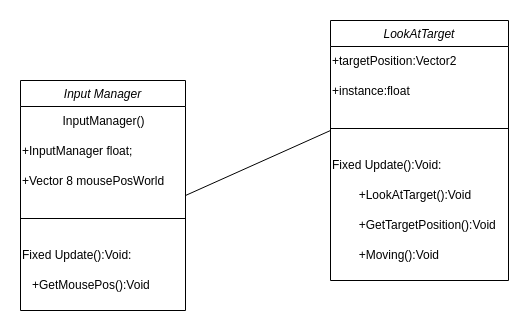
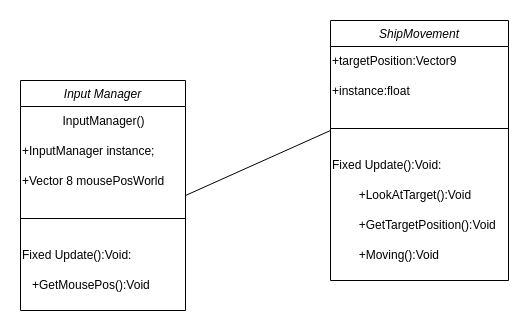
(419, 34) -> (419, 34)
(405, 62) -> (405, 62)
(85, 152) -> (95, 152)
